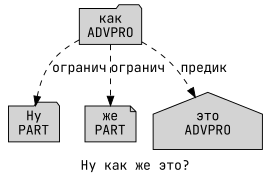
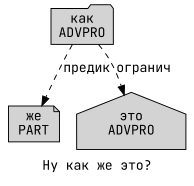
(138, 68) -> (87, 68)
(204, 68) -> (144, 68)
(34, 124) -> none
